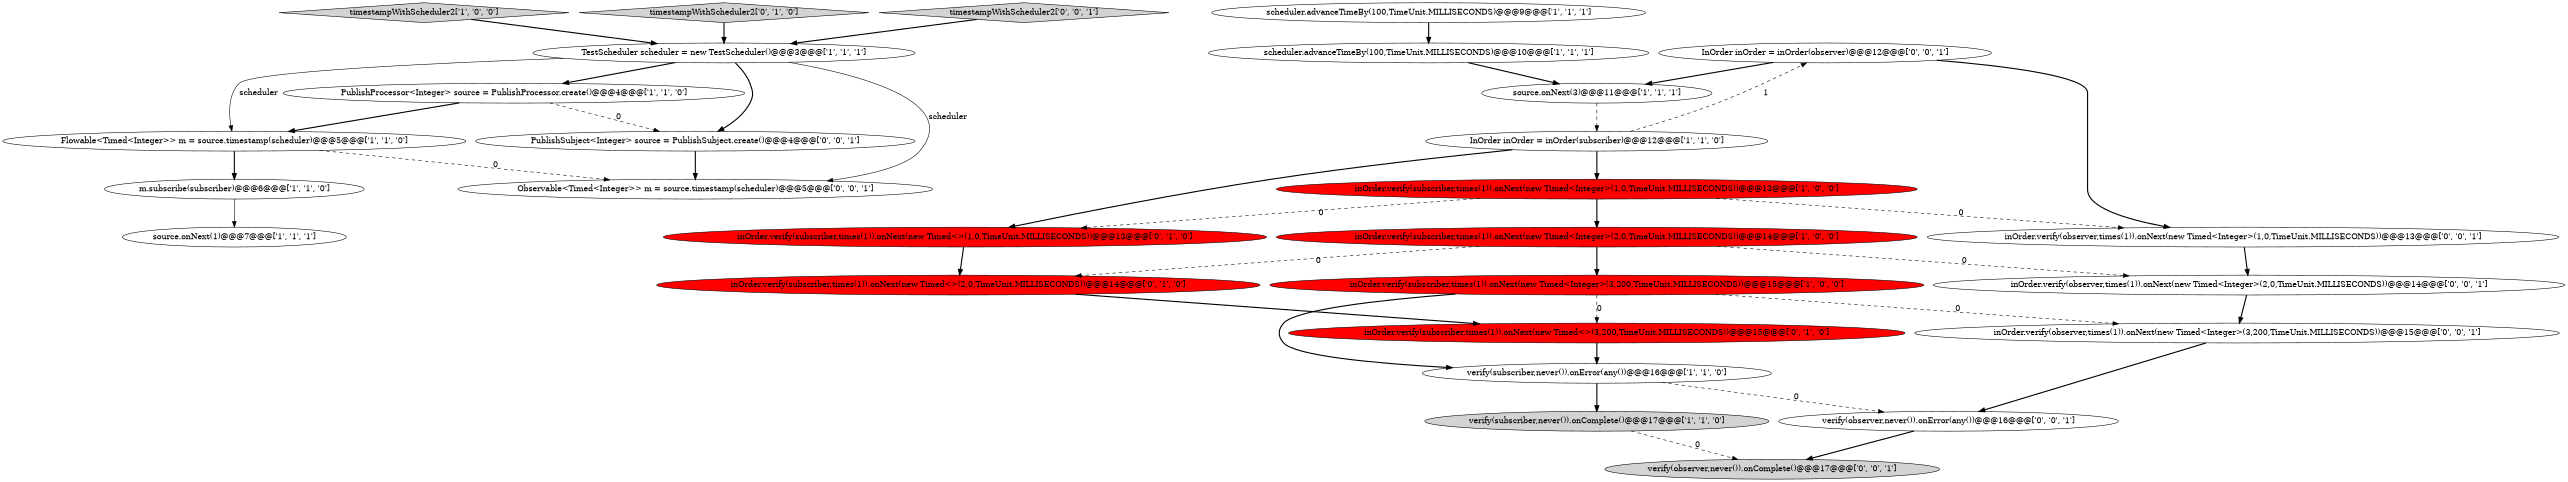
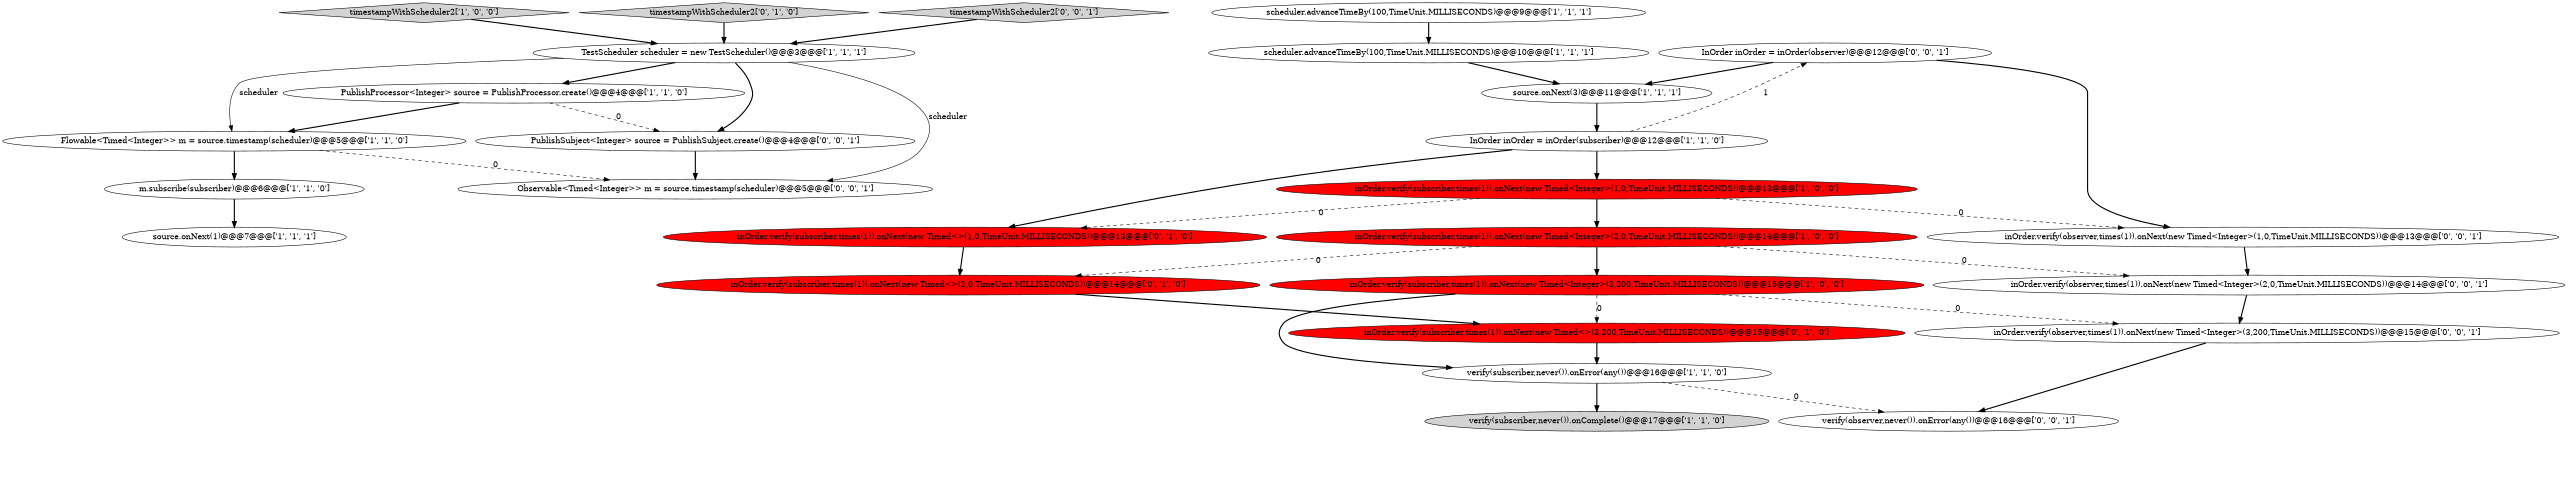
(1597, 114) -> (1597, 114)
(234, 210) -> (234, 210)
(1772, 469) -> none
